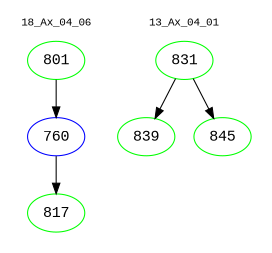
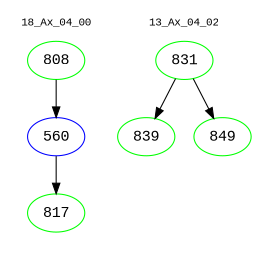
(57, 23) -> (57, 23)
(184, 23) -> (184, 23)
(56, 60) -> (56, 60)
(56, 137) -> (56, 137)
(223, 137) -> (223, 137)
